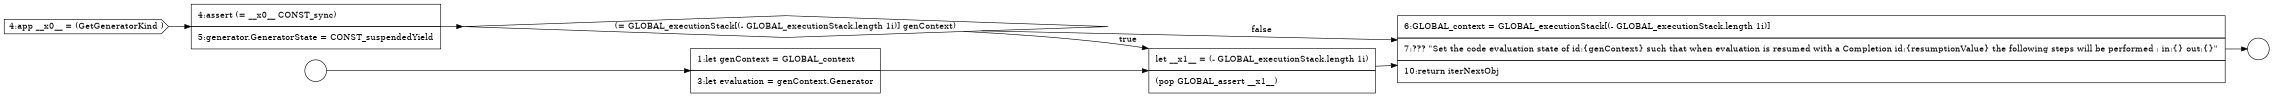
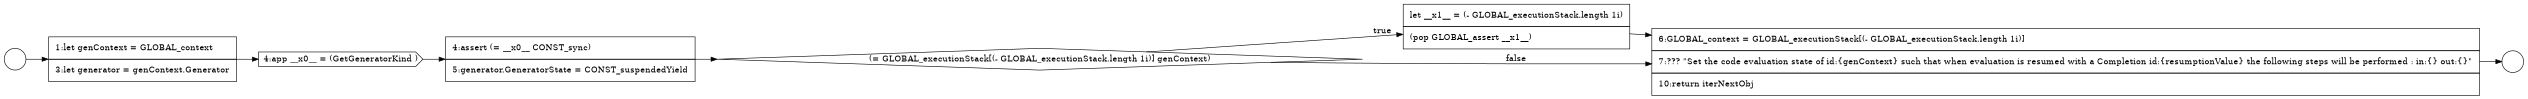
(1011, 71) -> (244, 59)
(785, 82) -> (143, 70)
